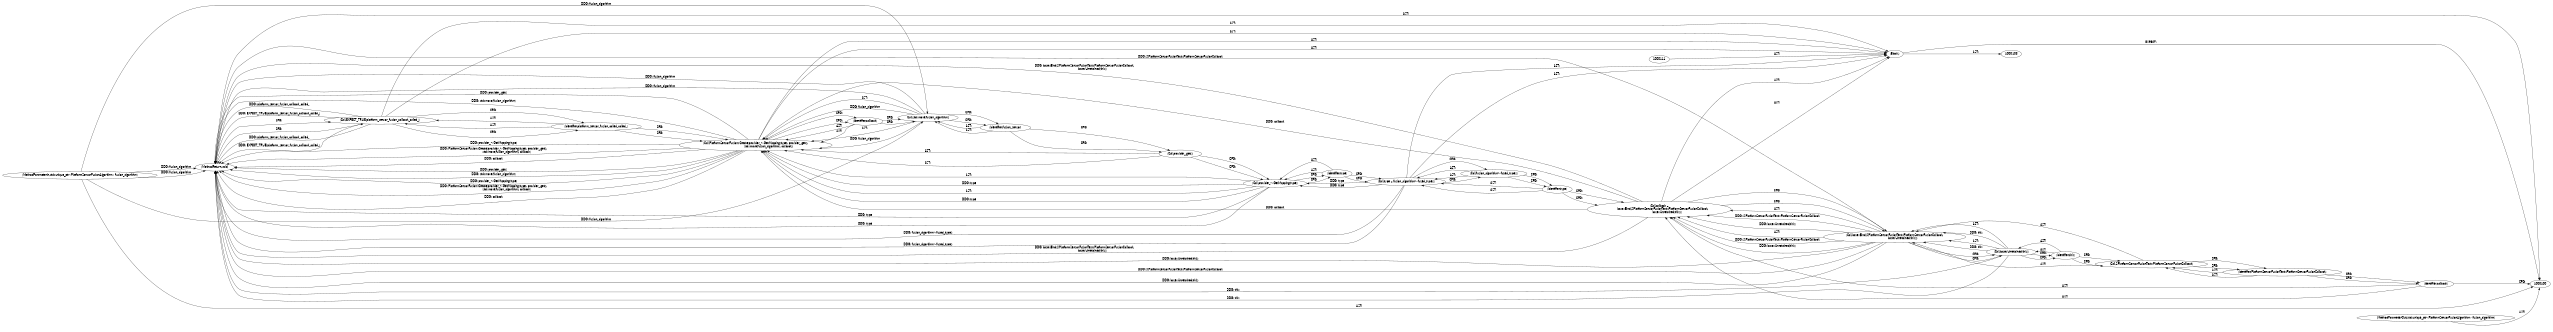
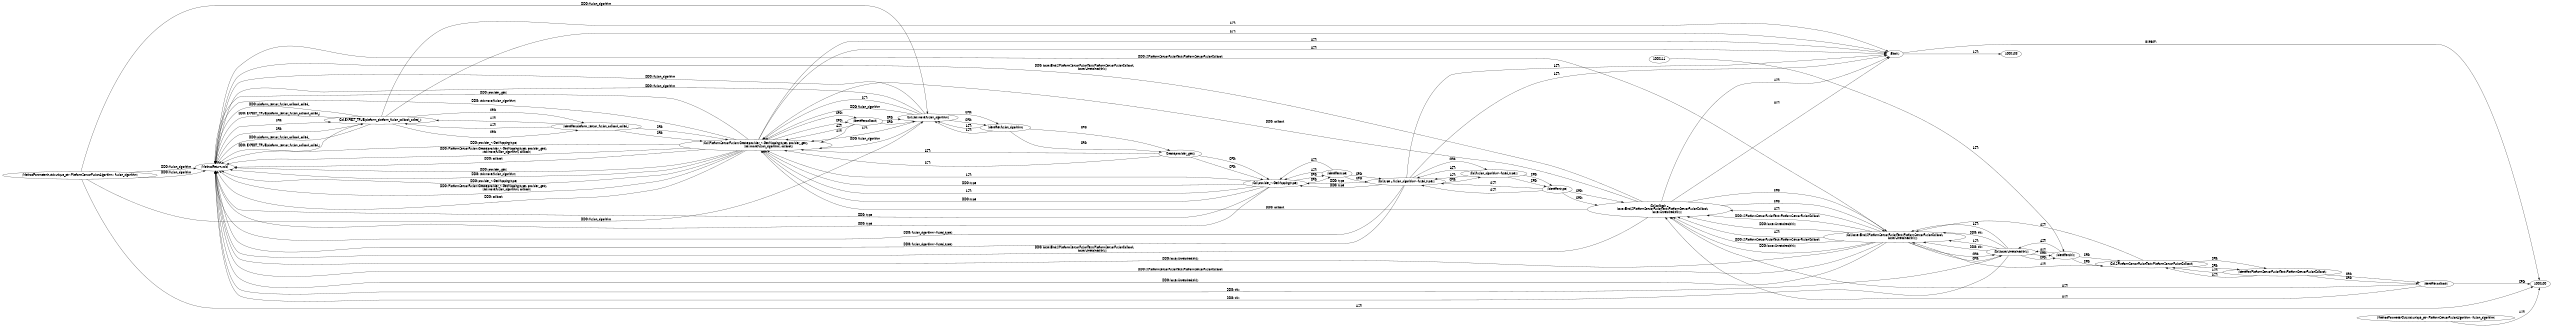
(1438, 16) -> none
(1777, 57) -> (1891, 105)
(380, 120) -> (380, 120)
(596, 127) -> (596, 127)
(1005, 128) -> (1005, 128)
(1180, 154) -> (1180, 154)
